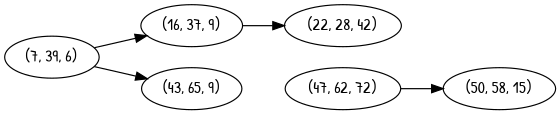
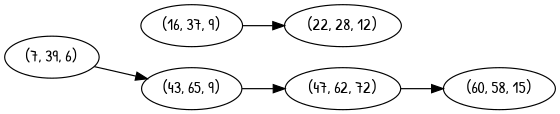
(343, 26) -> (343, 26)
(115, 43) -> none
none -> (258, 89)
(499, 89) -> (499, 89)
